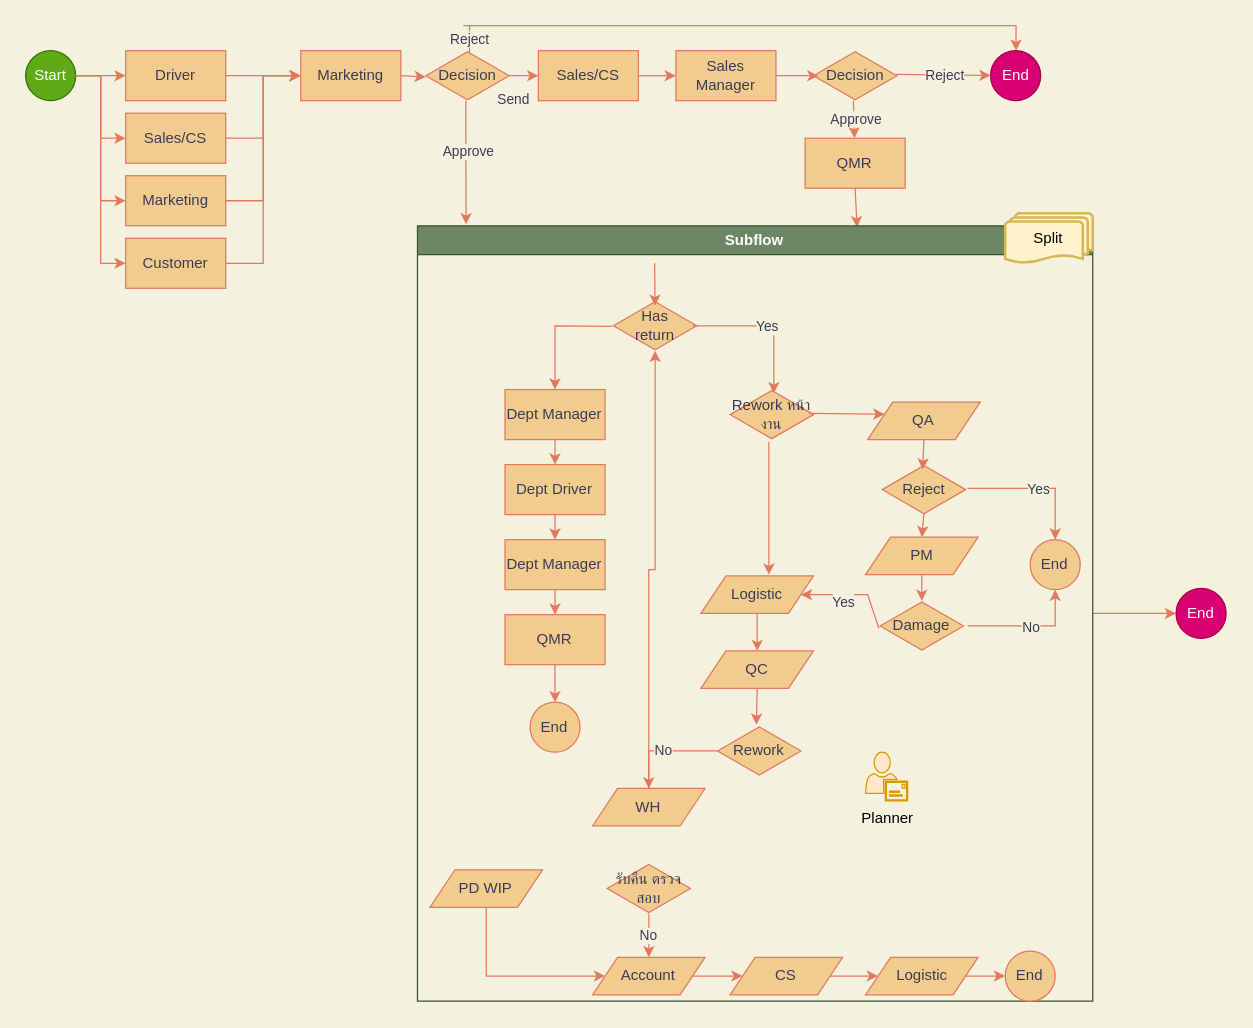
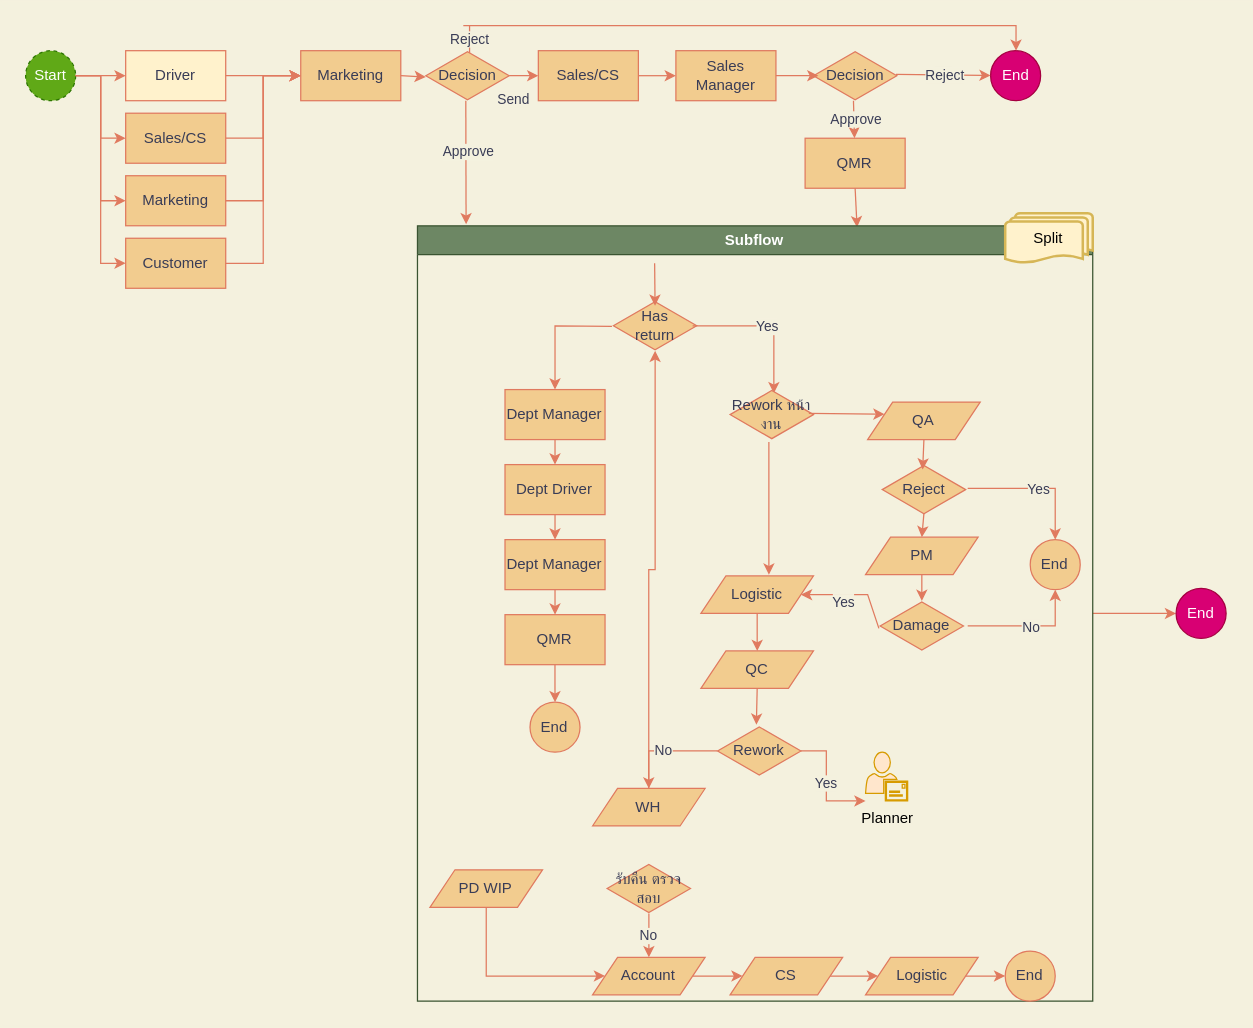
(51, 76) -> (51, 76)
(176, 76) -> (176, 76)
none -> (826, 779)
